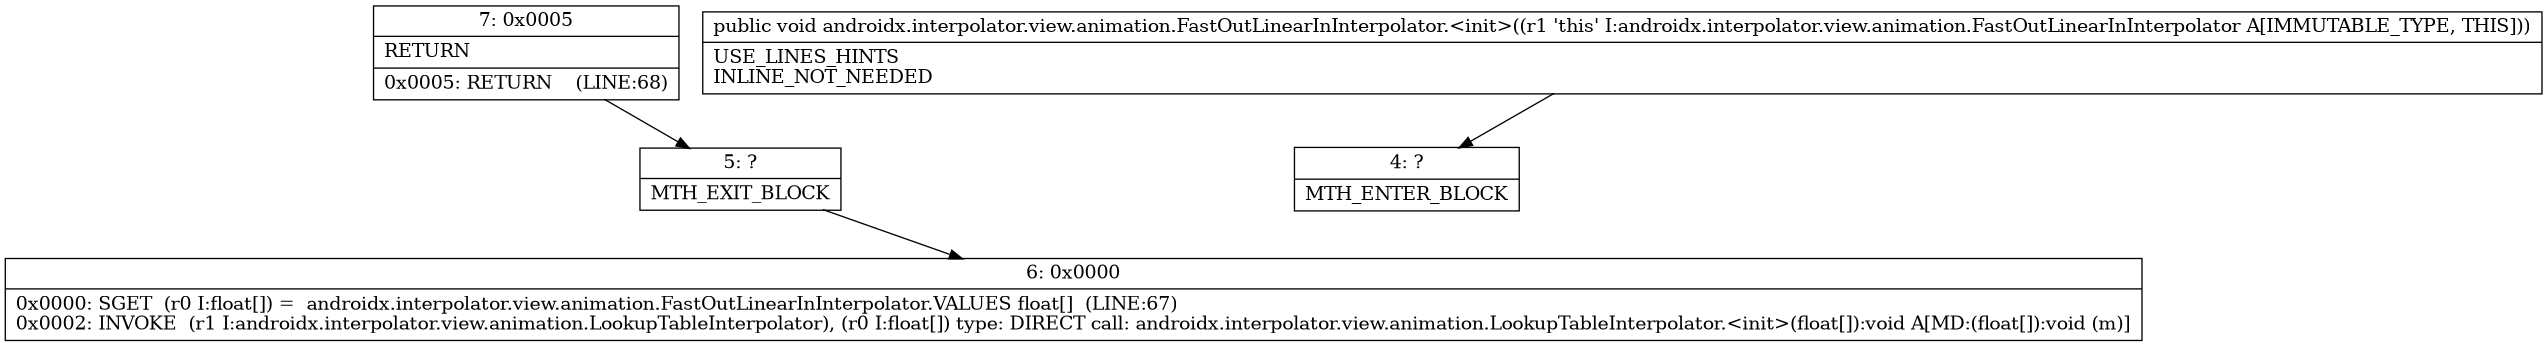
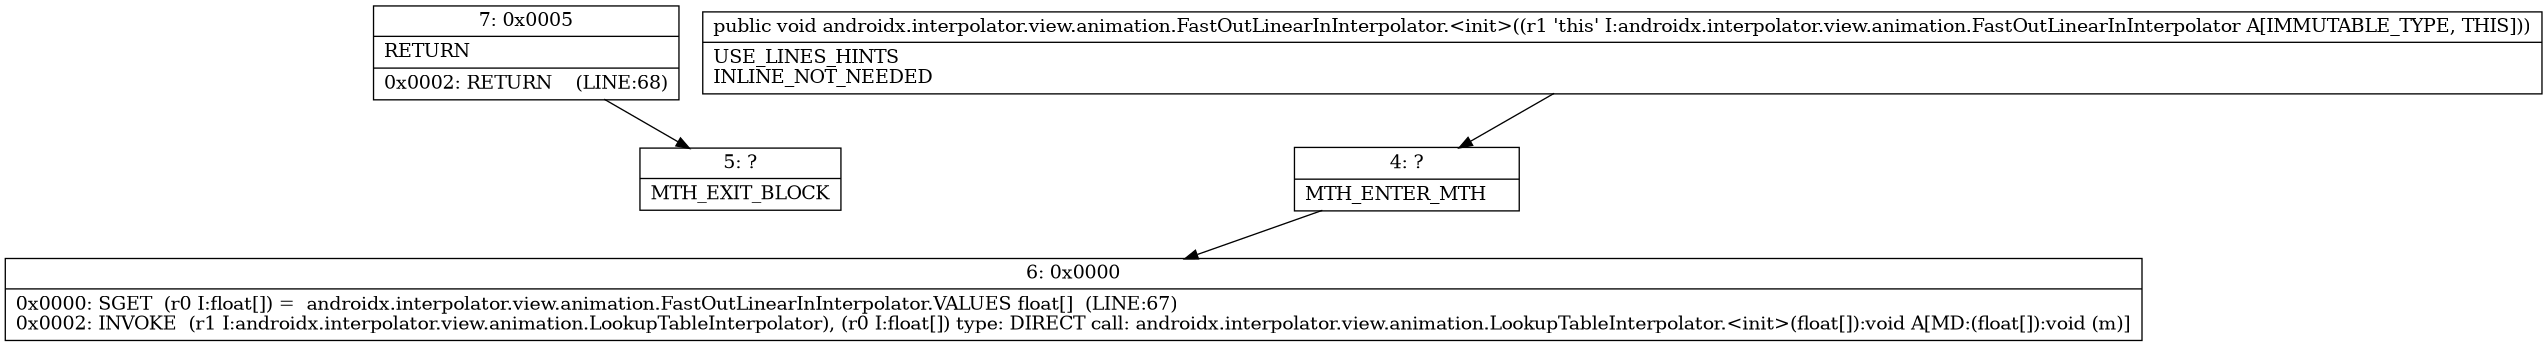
(526, 83) -> (526, 83)
(1407, 194) -> (1396, 194)
(886, 232) -> (1260, 232)
